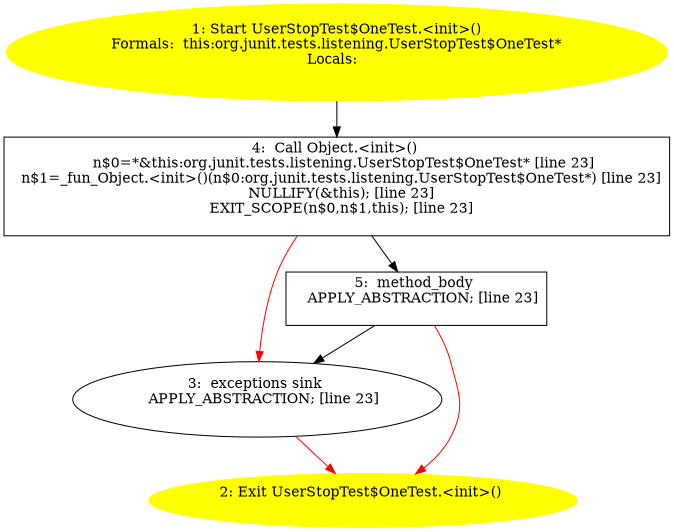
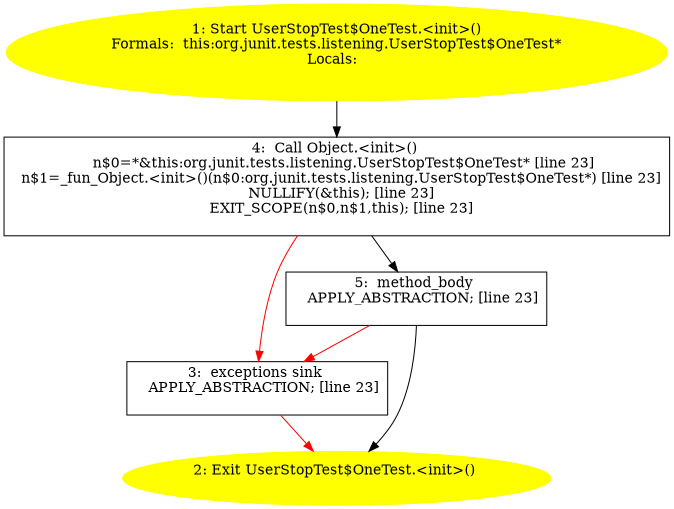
(348, 342) -> (341, 341)
(257, 399) -> (257, 388)
(460, 400) -> (407, 389)
